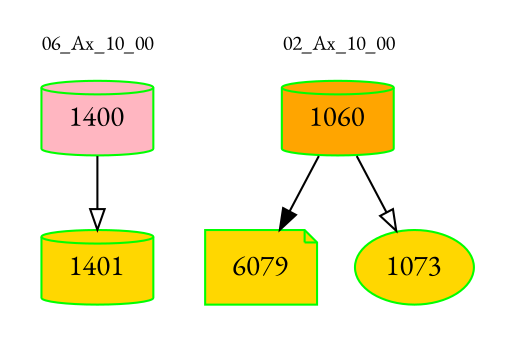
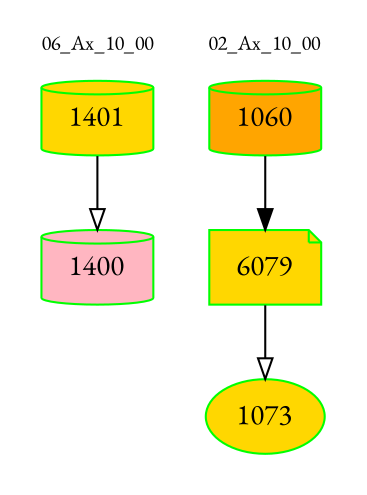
(97, 183) -> (97, 183)
(372, 184) -> (265, 332)
